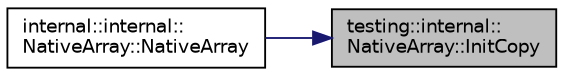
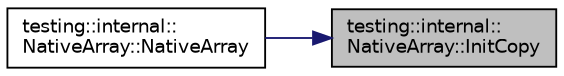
(136, 38) -> (136, 38)
